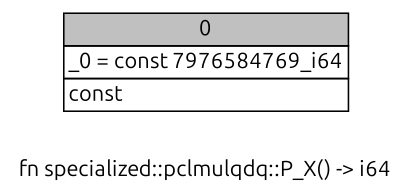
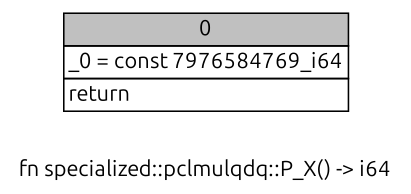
(96, 94) -> (100, 94)
